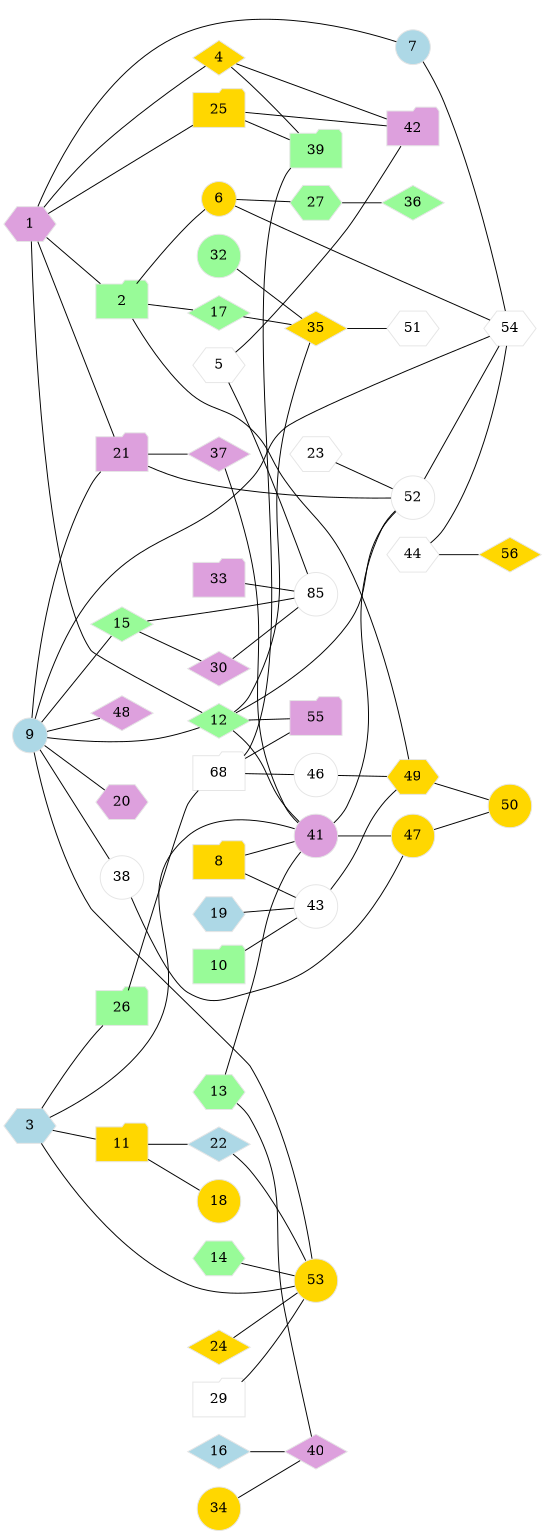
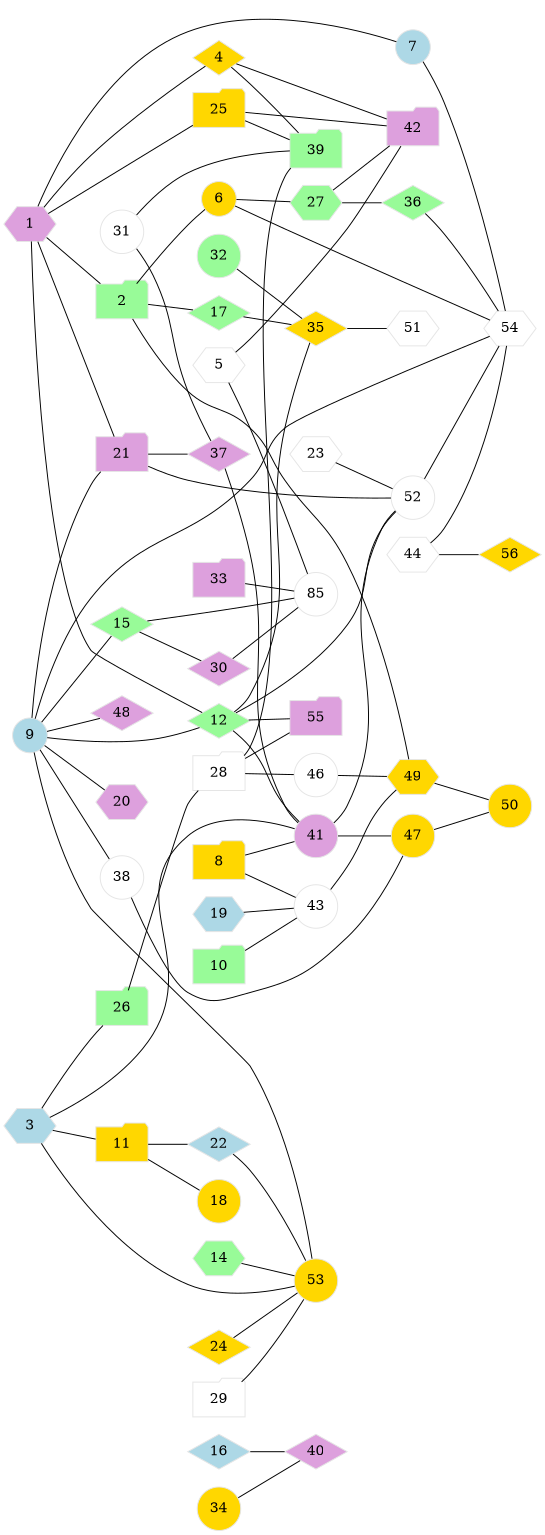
none -> (361, 168)
none -> (122, 232)
none -> (464, 260)
(219, 773) -> (219, 773)
(219, 1092) -> none
